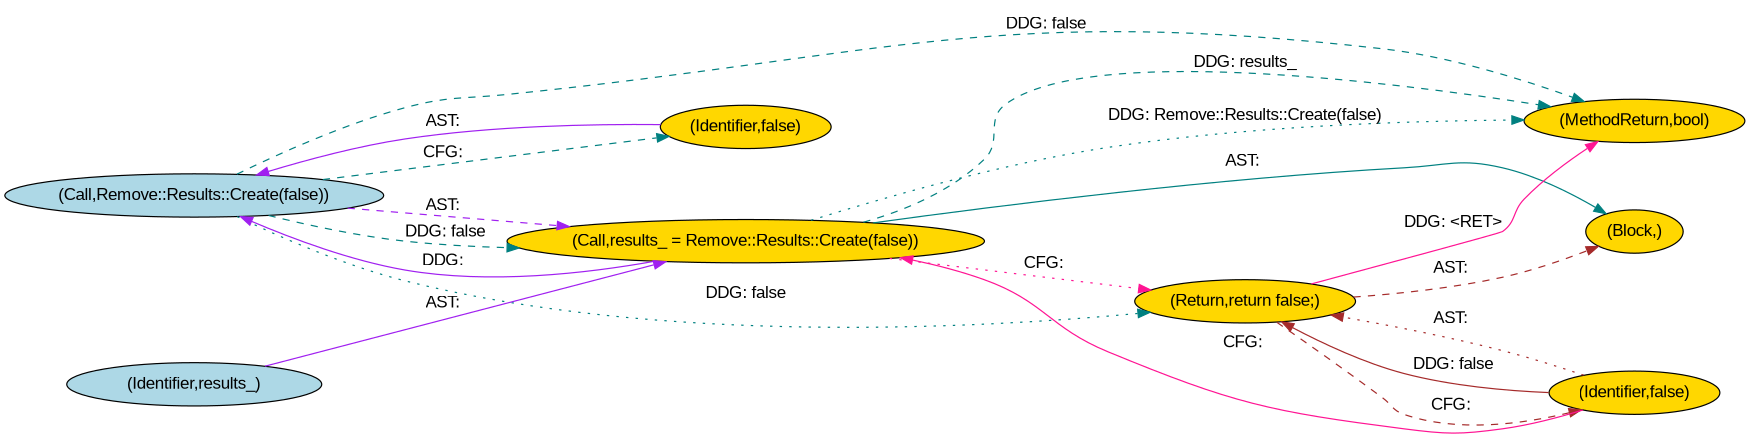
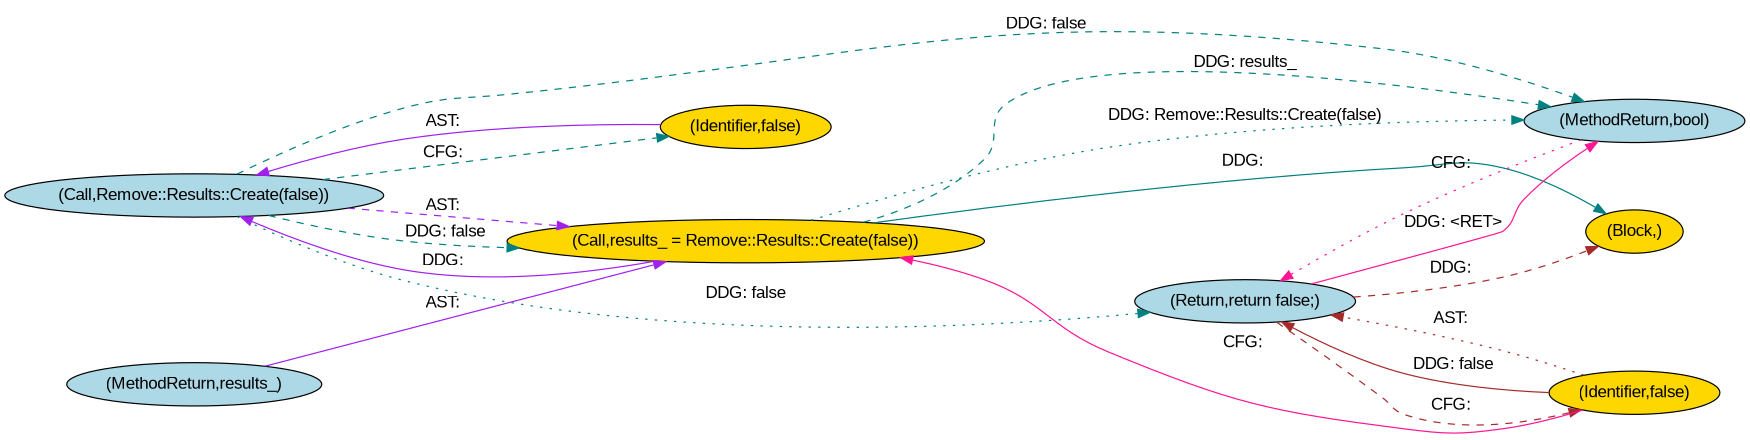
(1634, 121) -> (1634, 121)
(1245, 161) -> (1245, 161)
(1453, 268) -> (1453, 268)
(1014, 273) -> (1433, 200)
(1245, 301) -> (1245, 301)
(194, 384) -> (194, 384)
